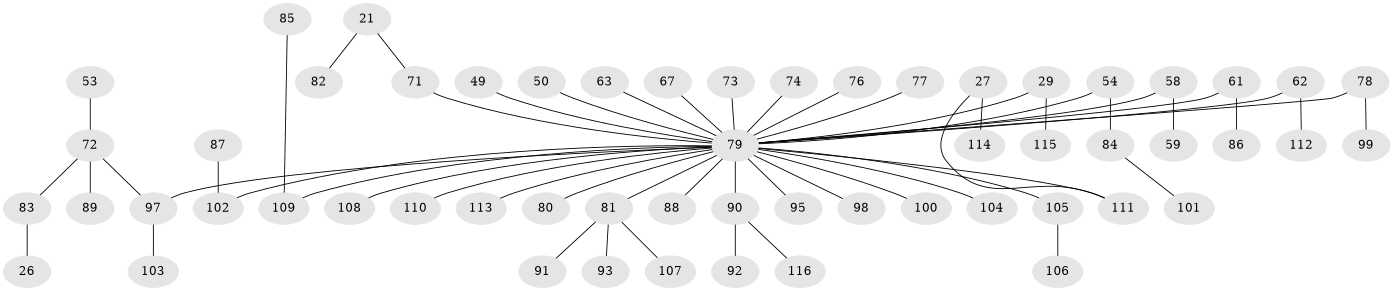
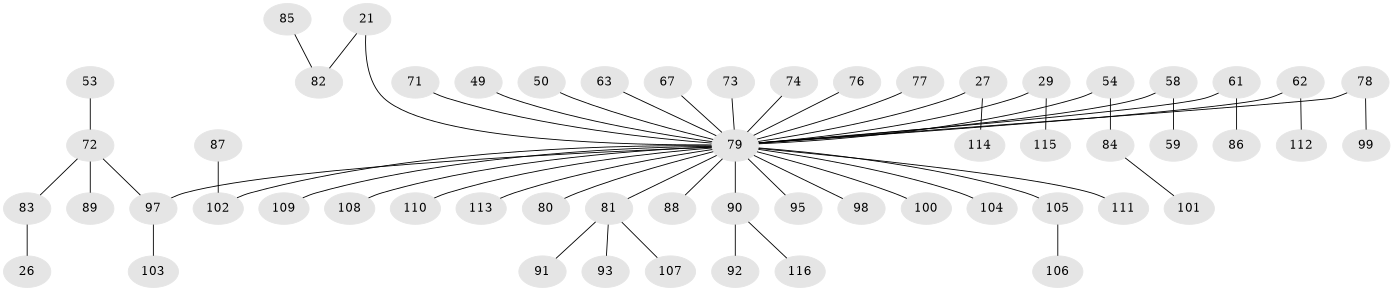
(391, 51) -> (511, 135)
(286, 114) -> (303, 51)
(1027, 187) -> (863, 122)
